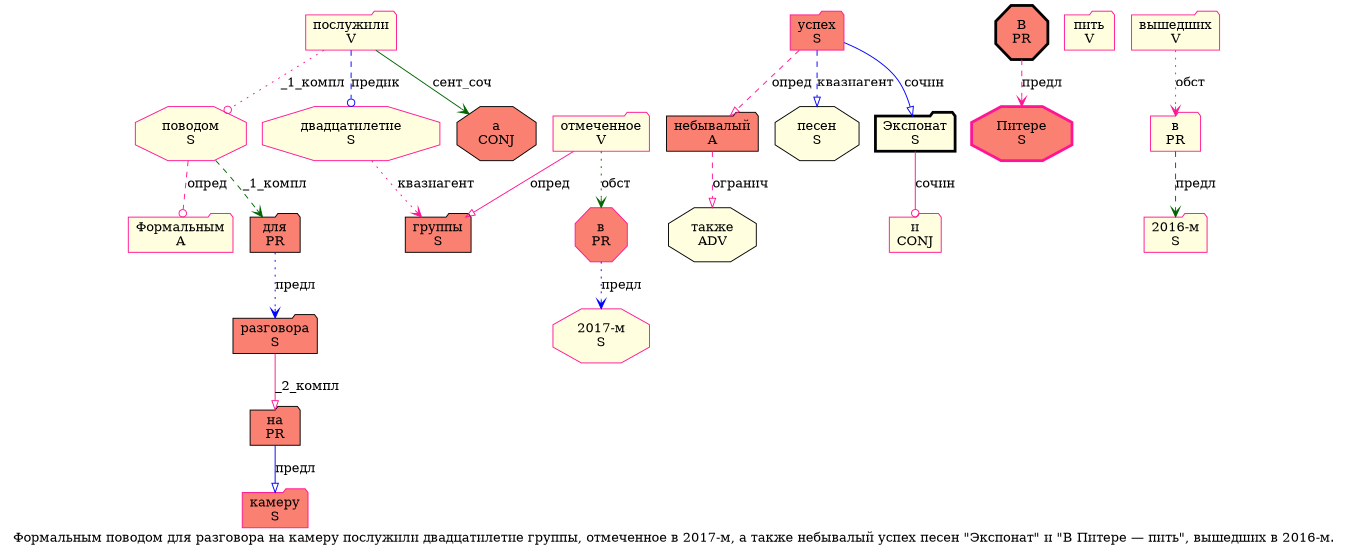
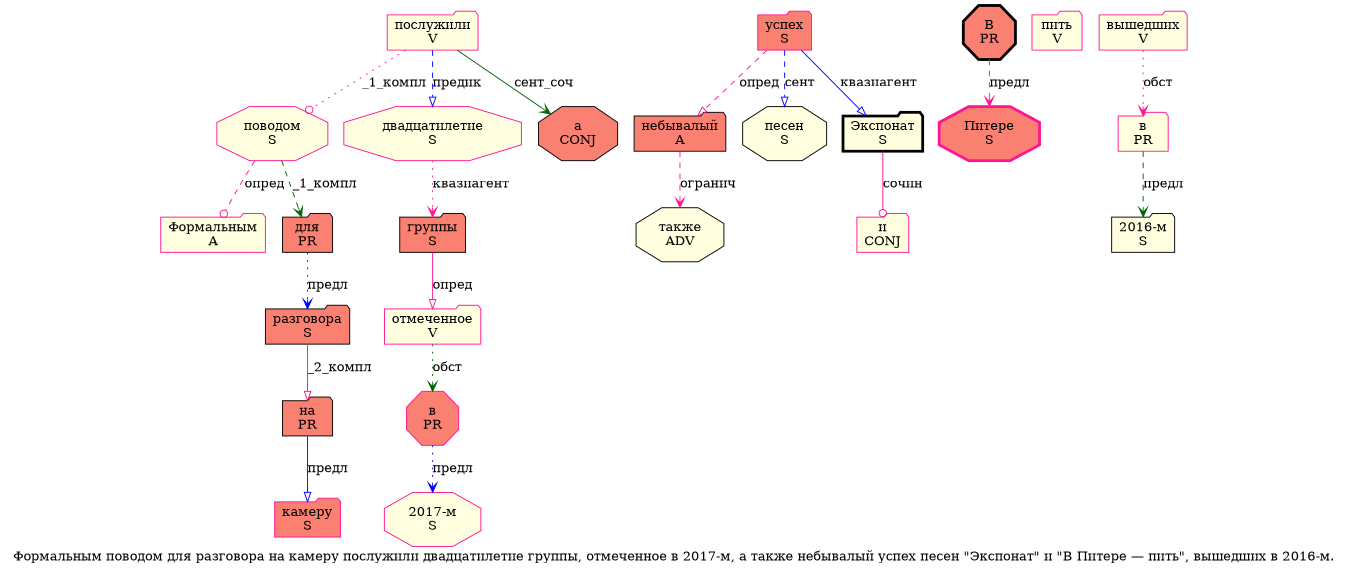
(351, 74) -> (433, 74)
(856, 83) -> (800, 83)
(924, 83) -> (879, 83)
(712, 175) -> (680, 175)
(524, 182) -> (433, 276)
(1176, 235) -> (1143, 235)
